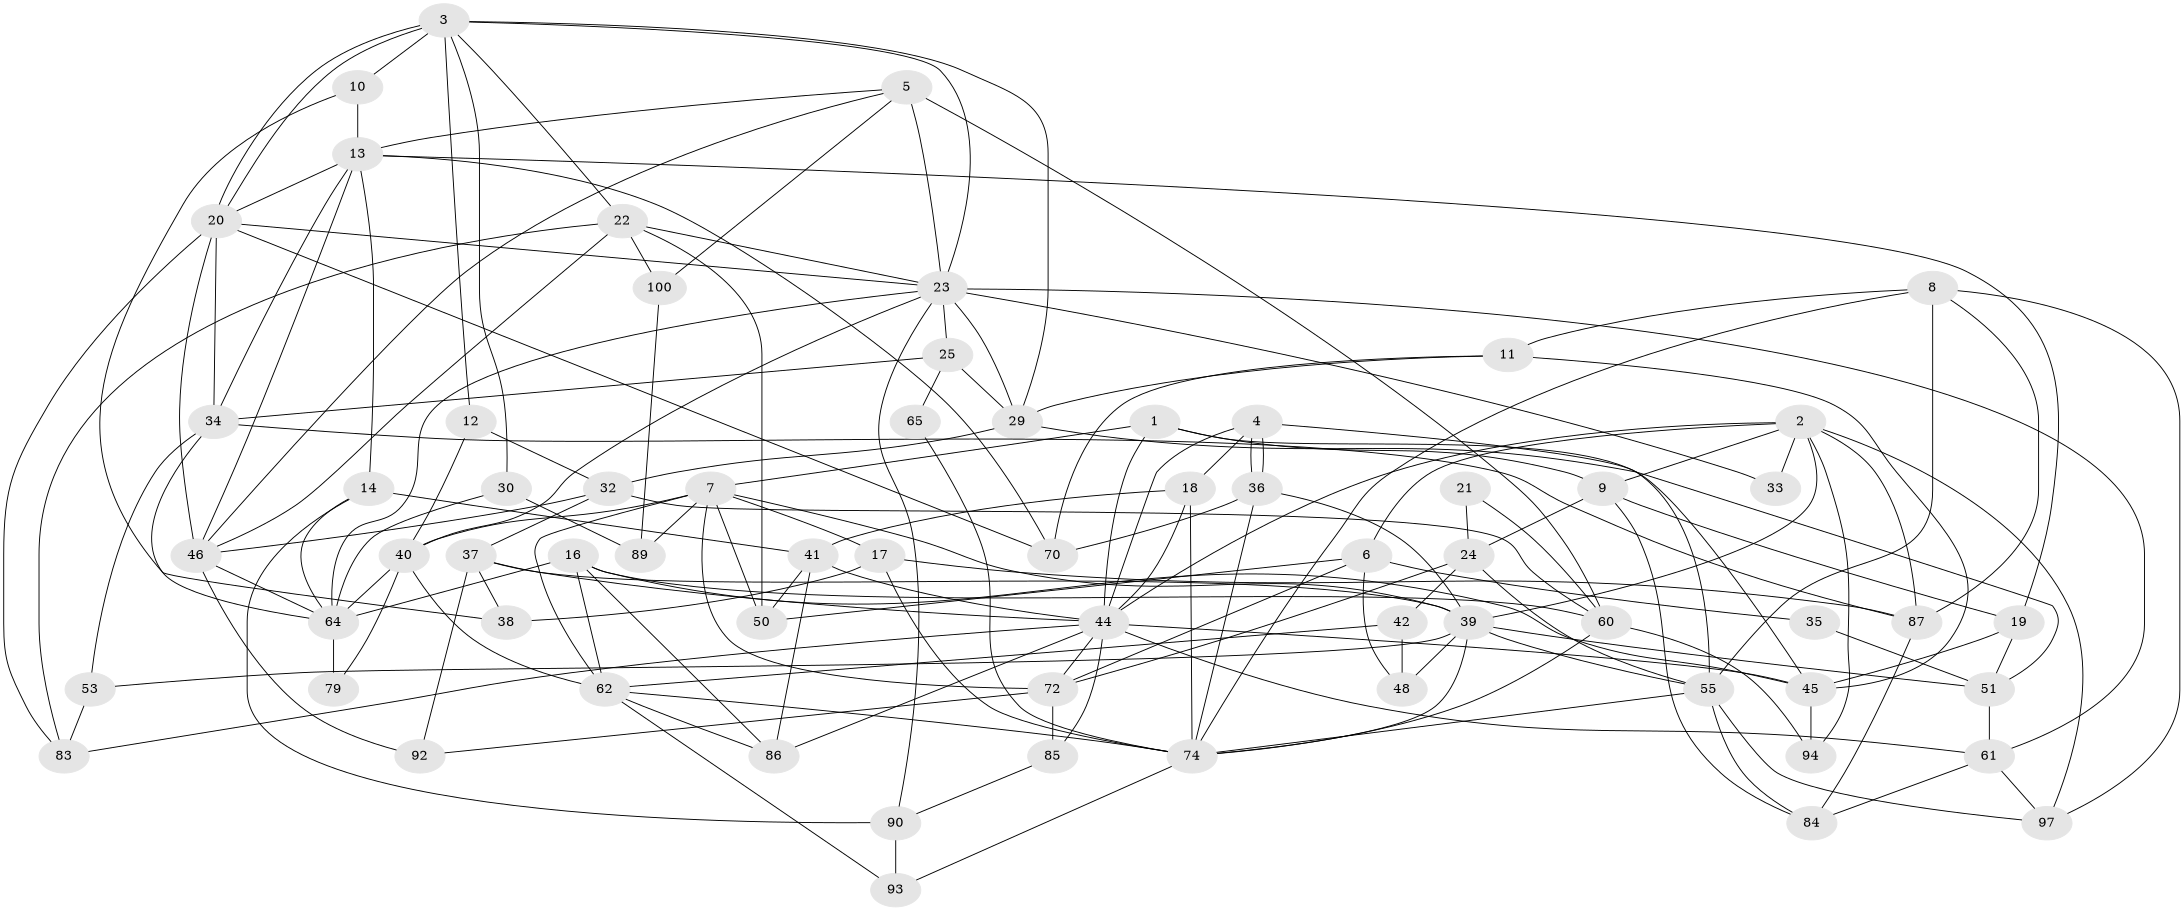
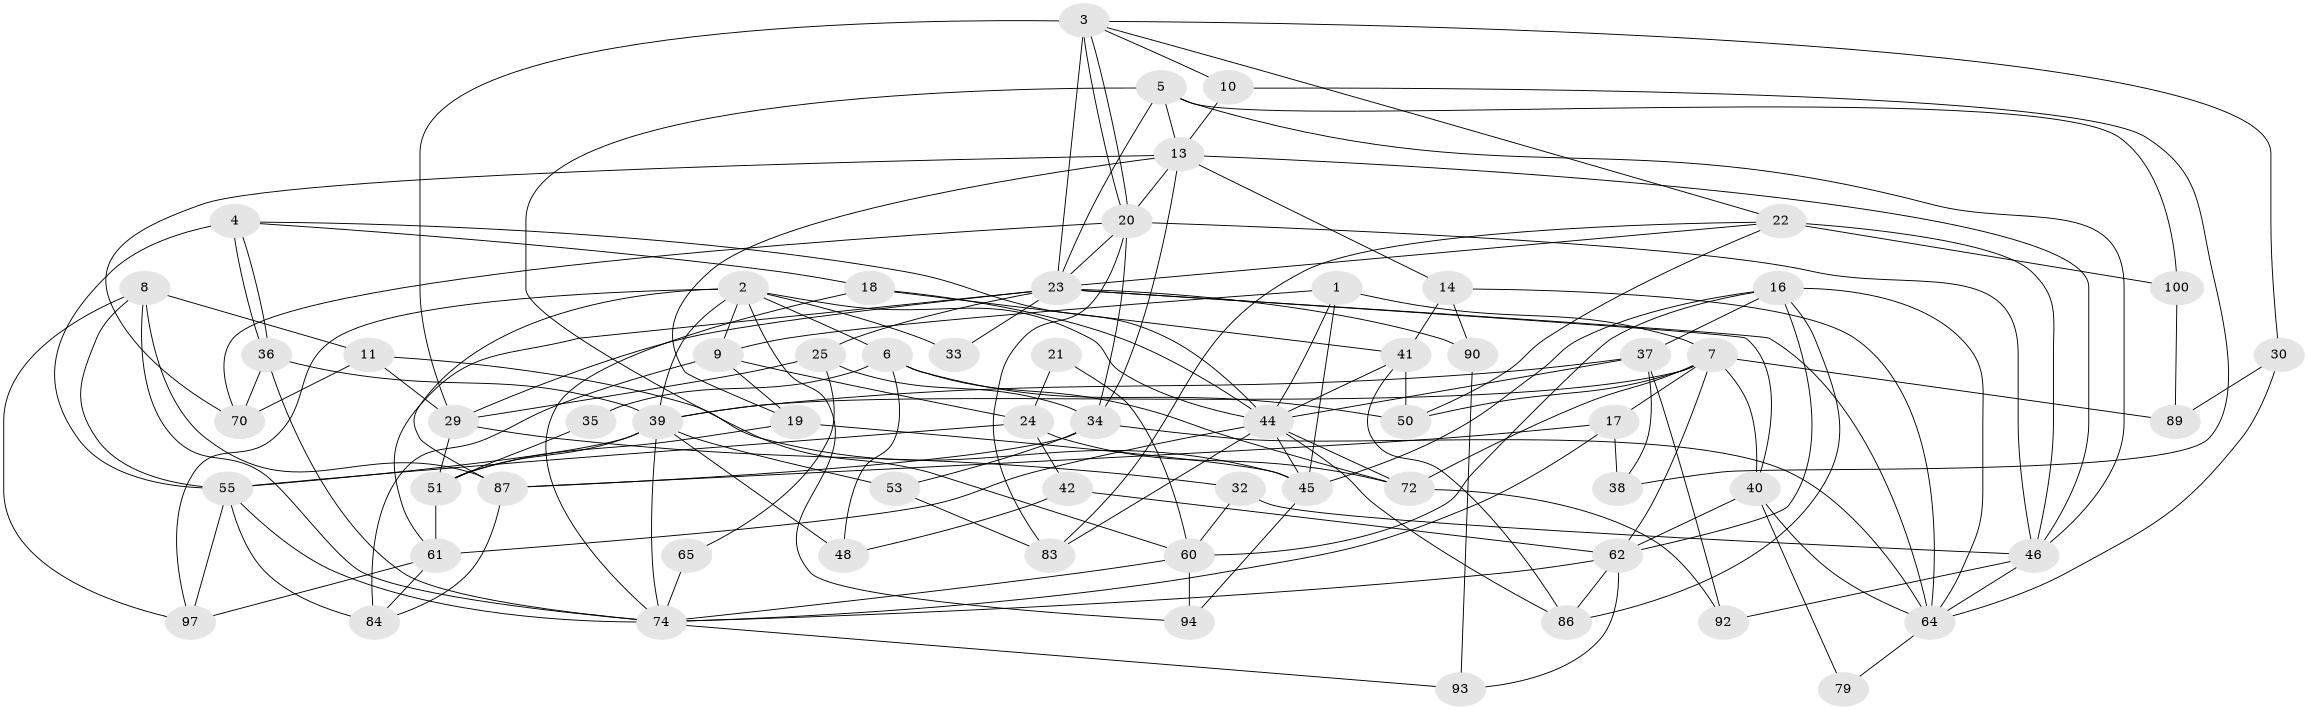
(471, 422) -> none
(533, 526) -> (1712, 321)
(1053, 756) -> none
